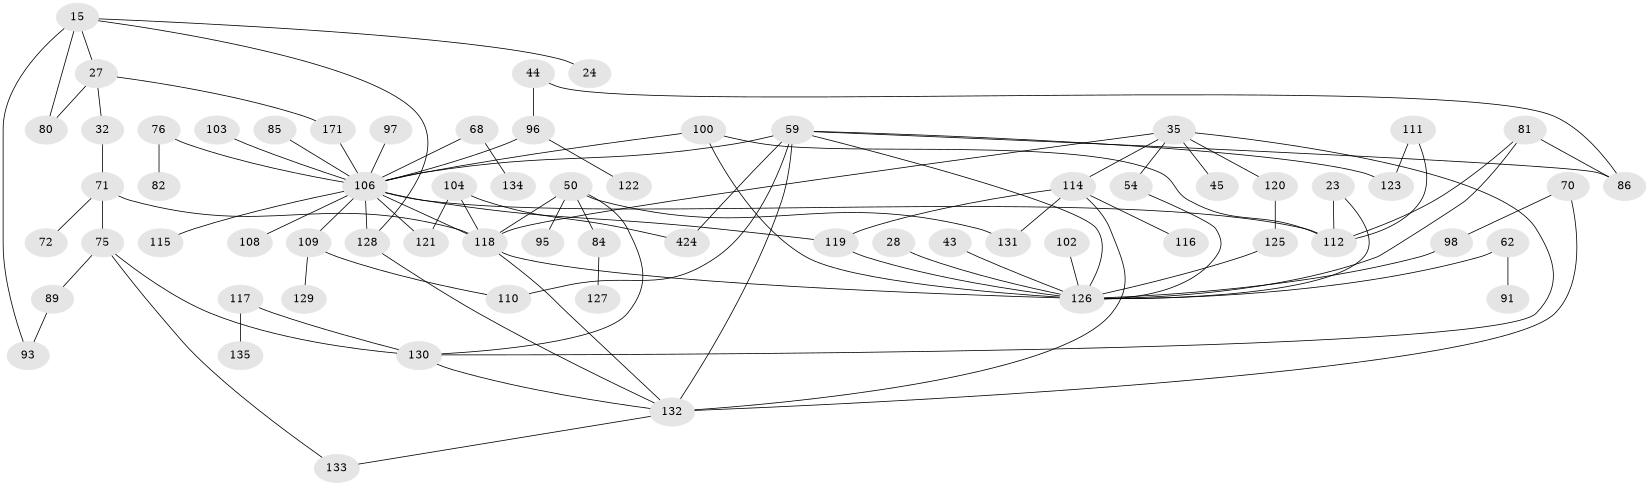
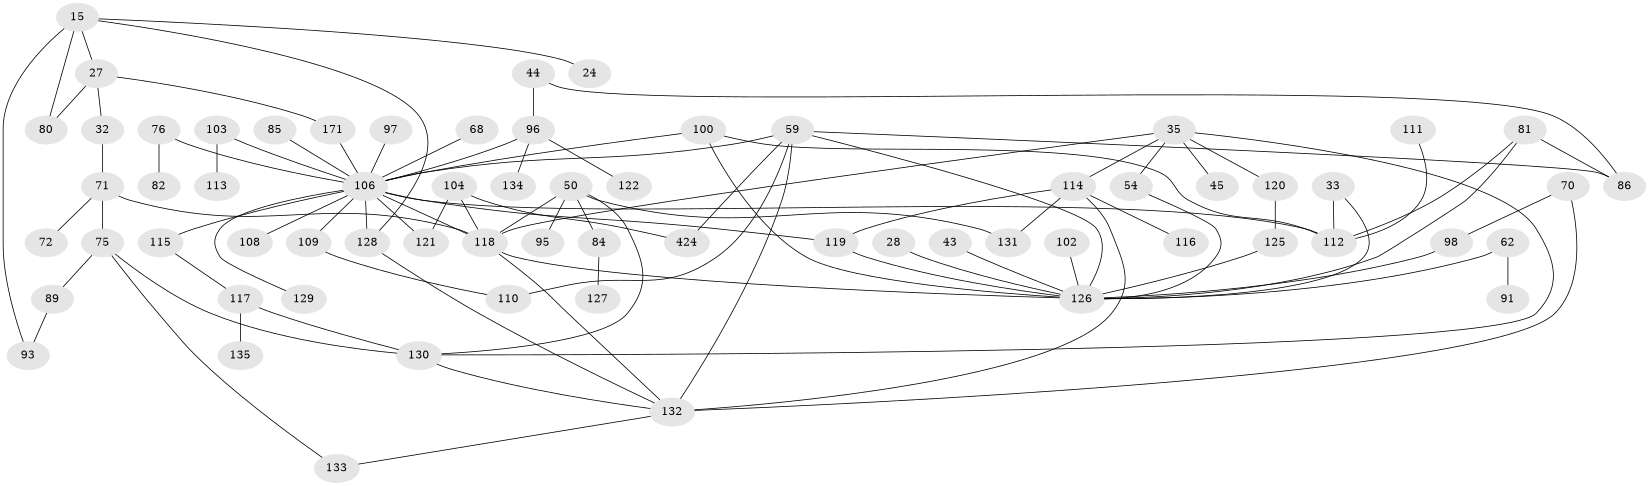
(493, 155) -> (523, 158)
none -> (217, 186)
(1333, 186) -> (1333, 186)
(1391, 186) -> none
none -> (201, 271)
(306, 271) -> (221, 228)
